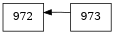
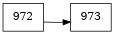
(61, 12) -> (53, 22)
